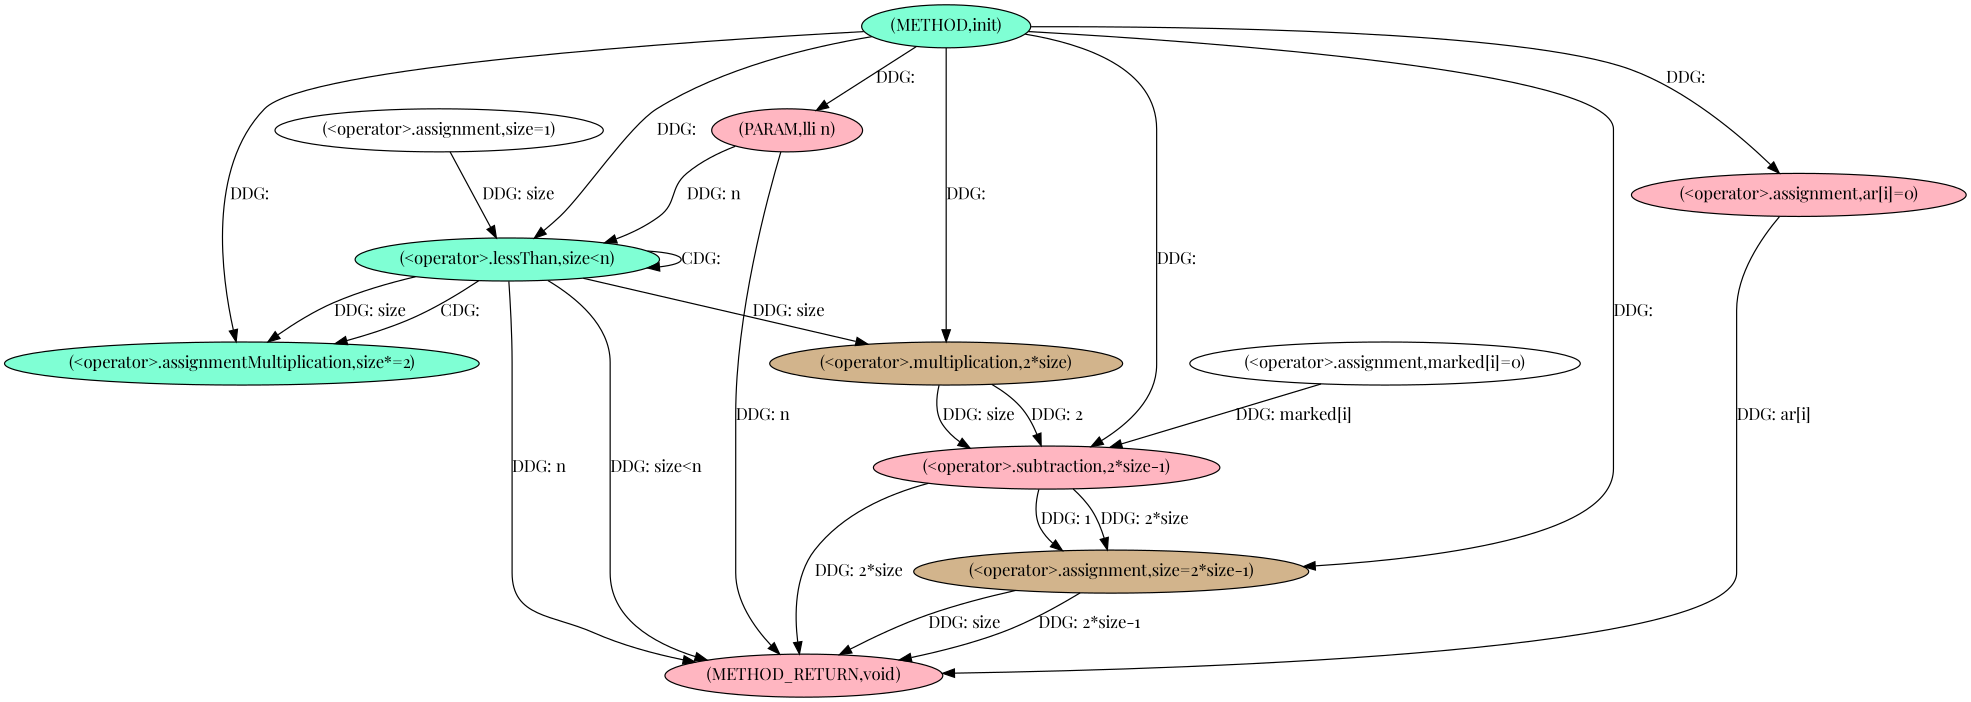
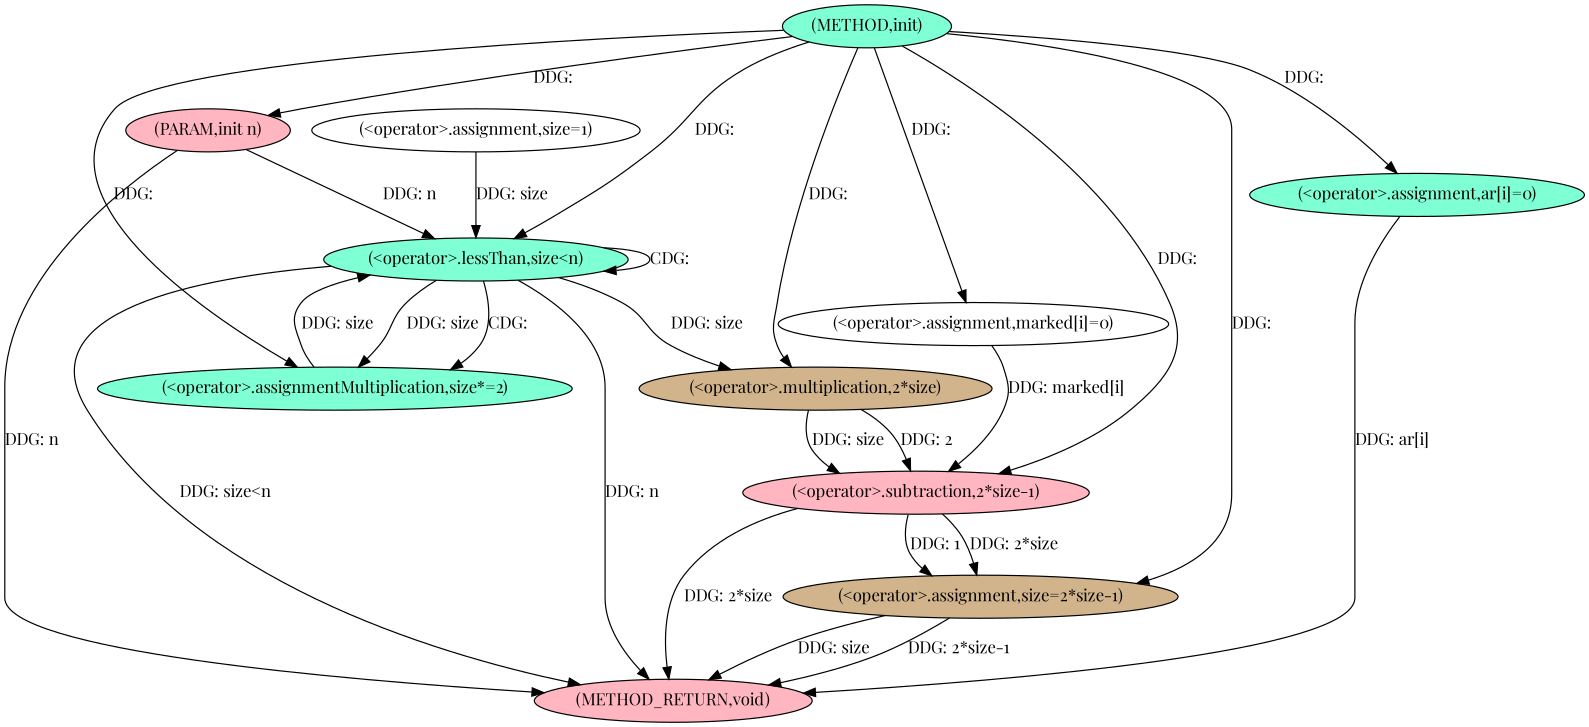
(787, 130) -> (208, 130)
none -> (918, 169)
(1799, 195) -> (1417, 195)
none -> (299, 306)
